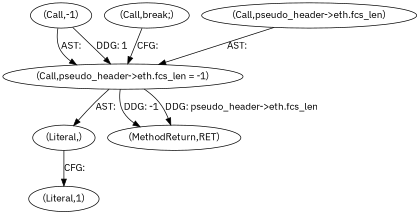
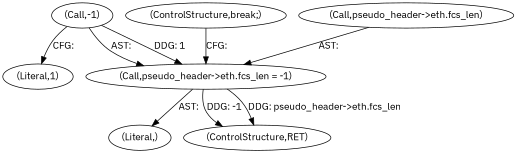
(147, 15) -> (206, 15)
(174, 138) -> (257, 138)
(64, 165) -> (53, 40)
